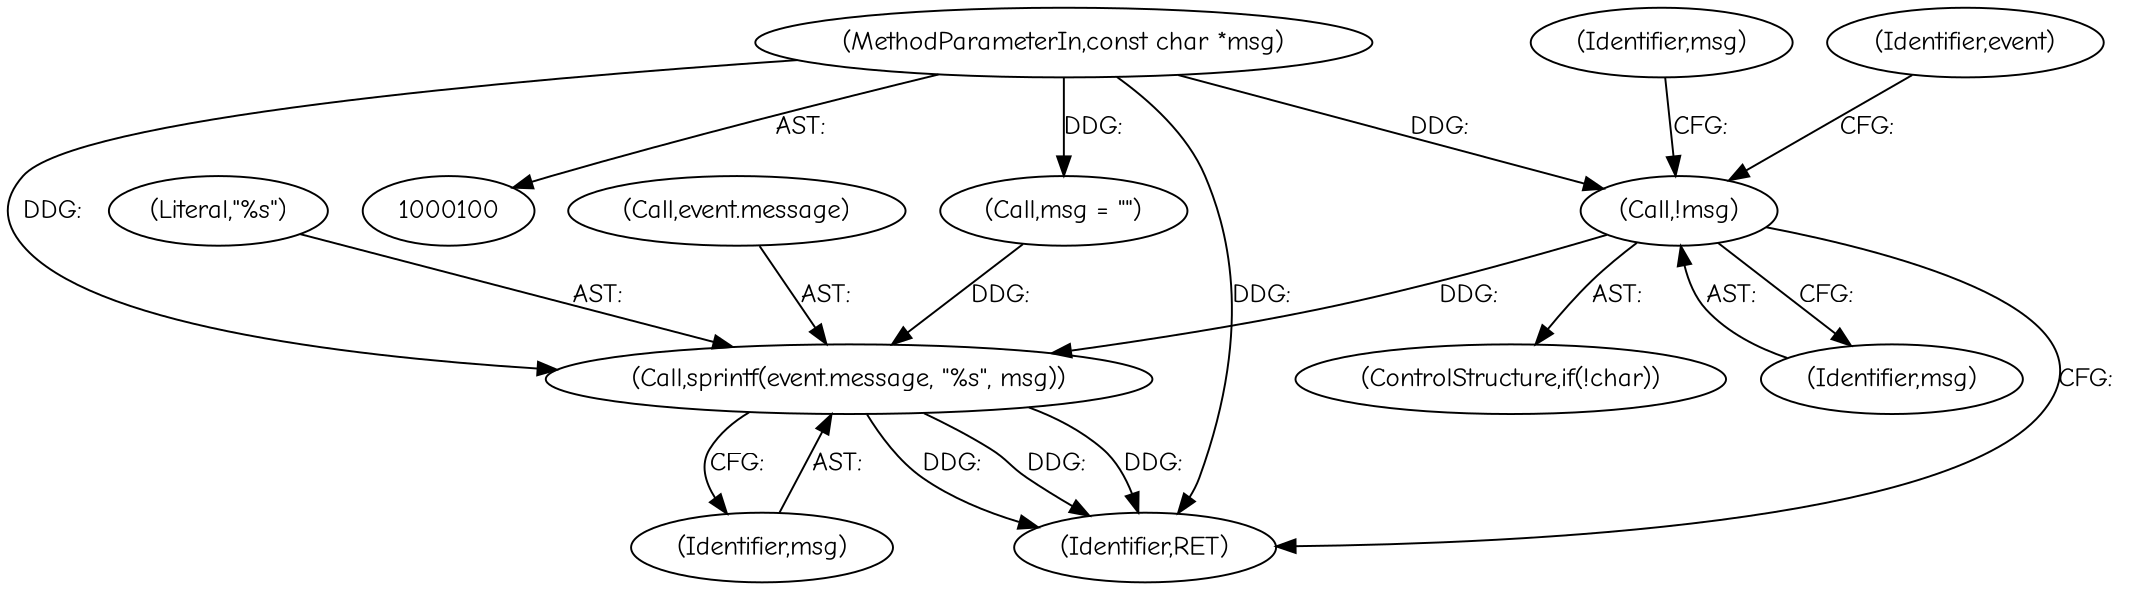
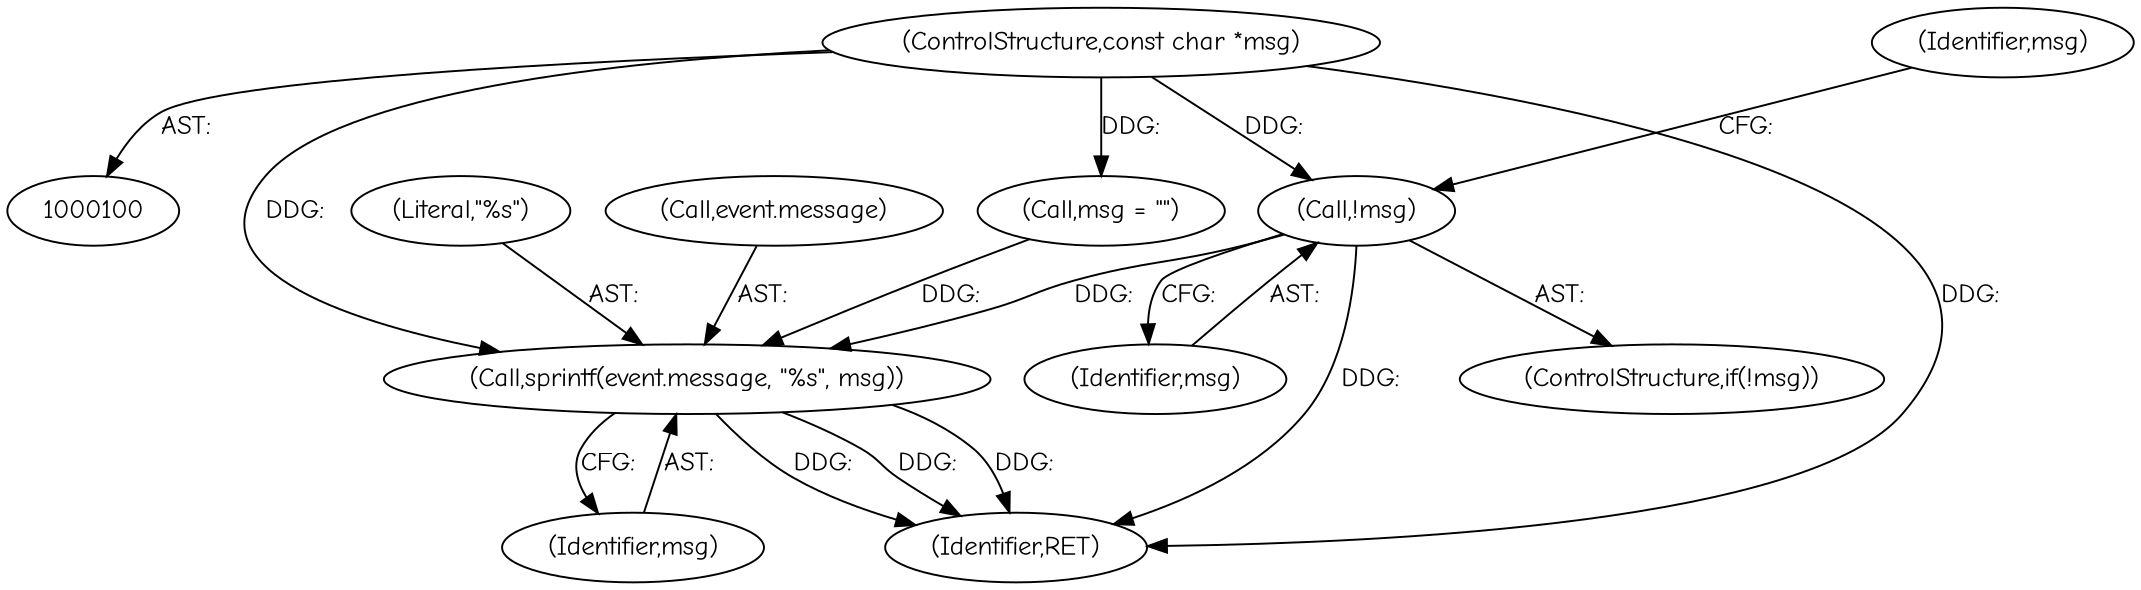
(1064, 43) -> (1101, 43)
(1965, 43) -> none
(1511, 379) -> (1672, 379)
(2090, 379) -> (1375, 379)
